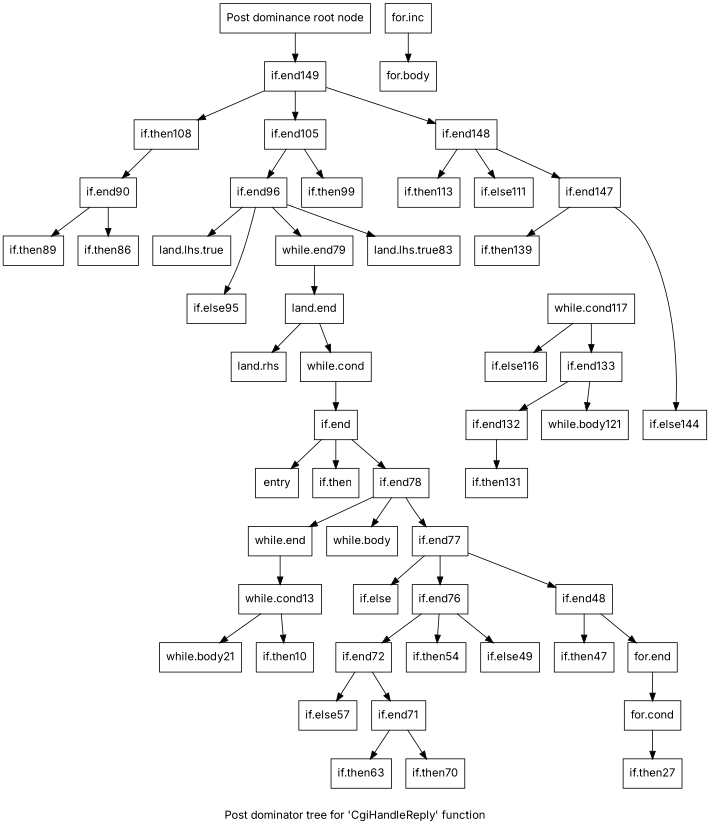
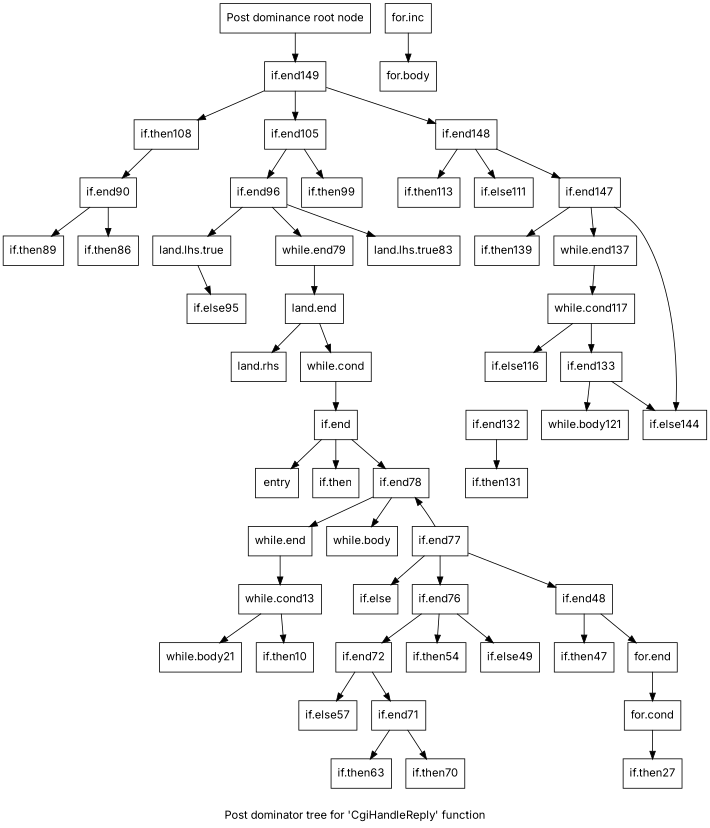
(244, 248) -> (203, 276)
none -> (595, 251)
(547, 394) -> (630, 394)
(413, 509) -> (428, 515)
